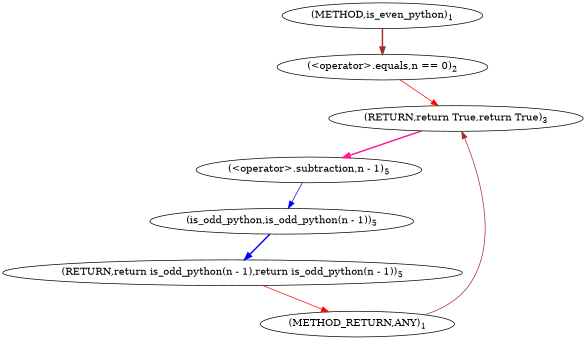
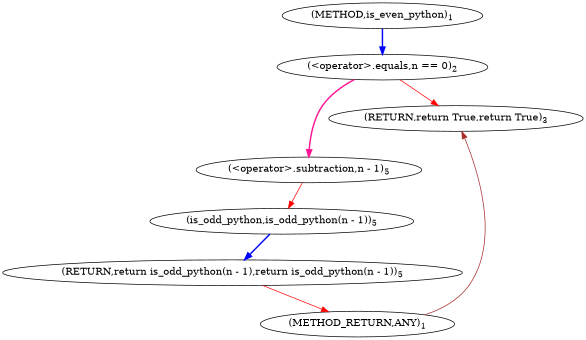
(382, 38) -> (382, 38)
(386, 143) -> (321, 108)
(297, 193) -> (297, 193)
